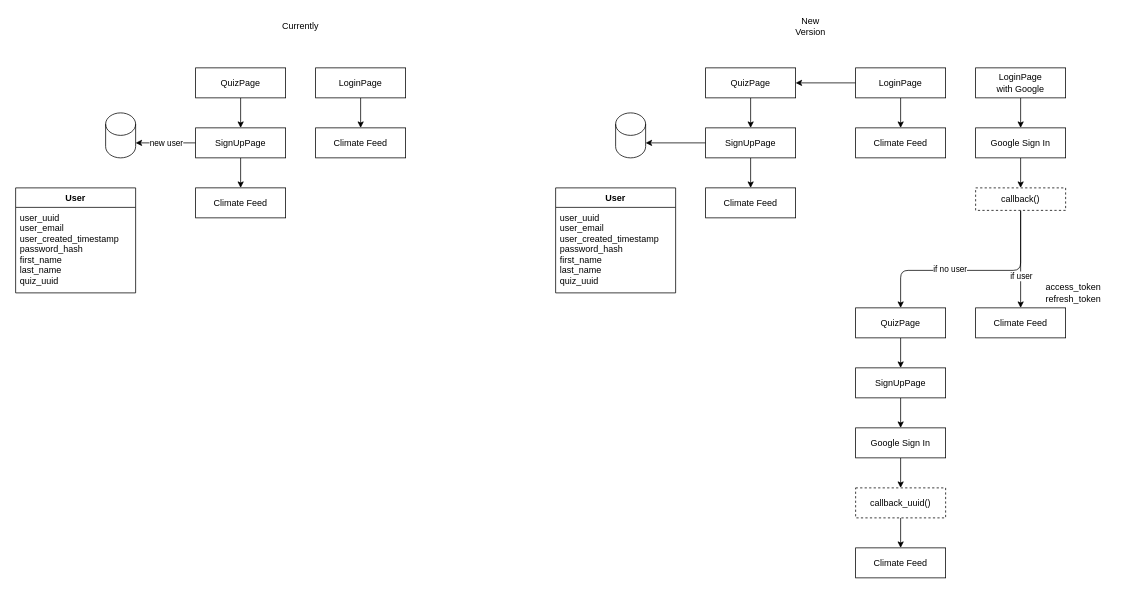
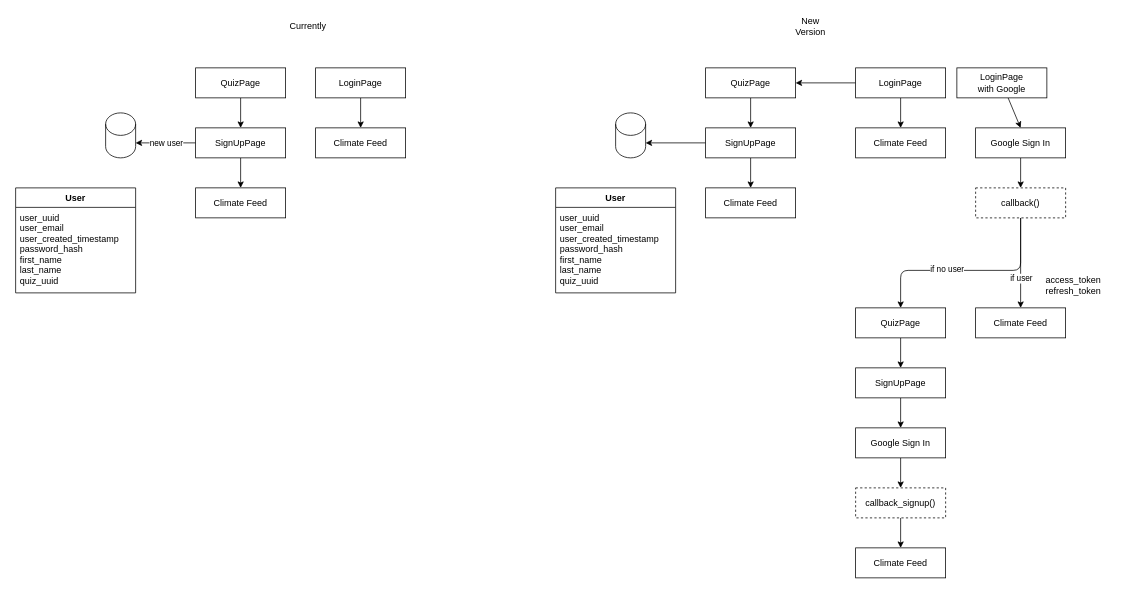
(300, 27) -> (308, 27)
(1020, 83) -> (1002, 83)
(1020, 199) -> (1020, 203)
(1073, 293) -> (1073, 285)
(900, 503) -> (900, 503)
